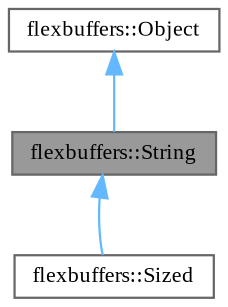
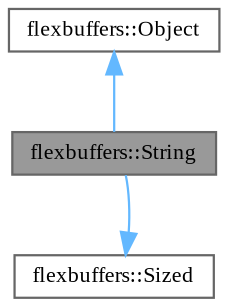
(99, 227) -> (129, 204)
